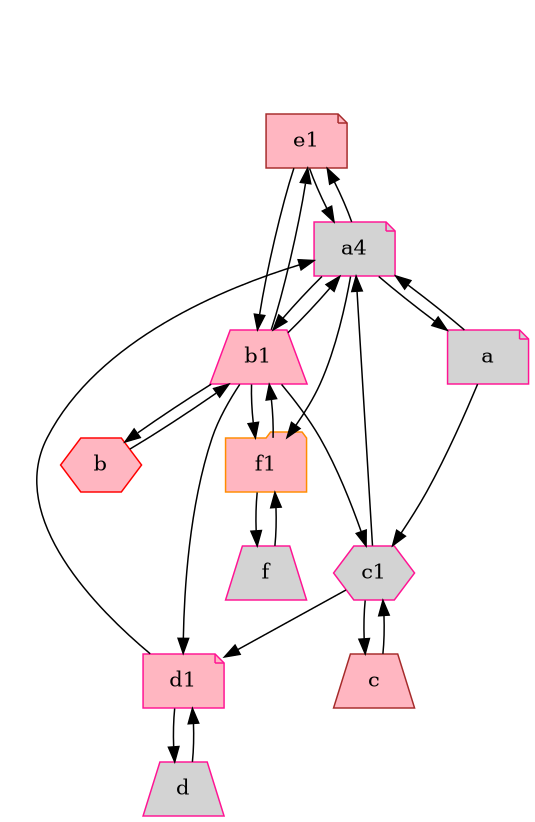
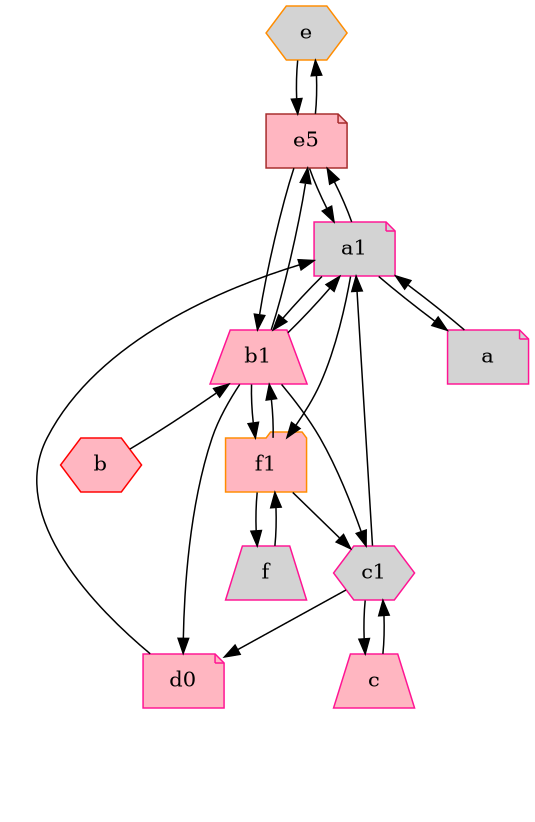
none -> (307, 33)
(307, 141) -> (307, 141)
(355, 249) -> (355, 249)
(174, 408) -> none
(443, 460) -> (316, 515)
(184, 681) -> (184, 681)
(374, 681) -> (374, 681)
(184, 789) -> none
